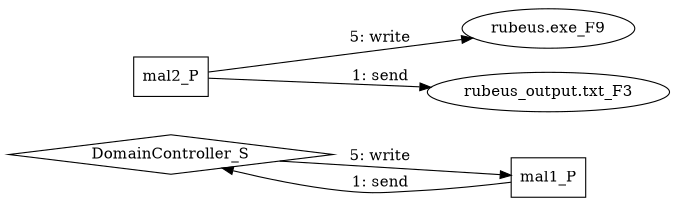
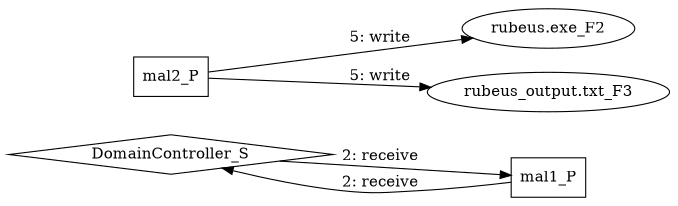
(548, 28) -> (548, 28)
(380, 76) -> (380, 76)
(380, 156) -> (380, 156)
(380, 182) -> (380, 182)
